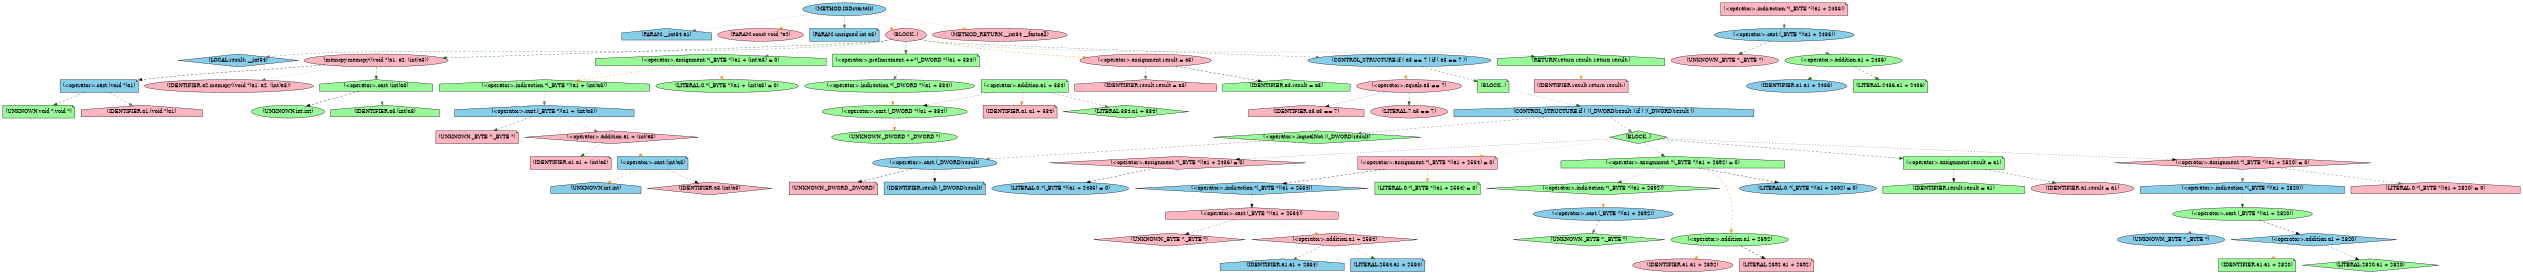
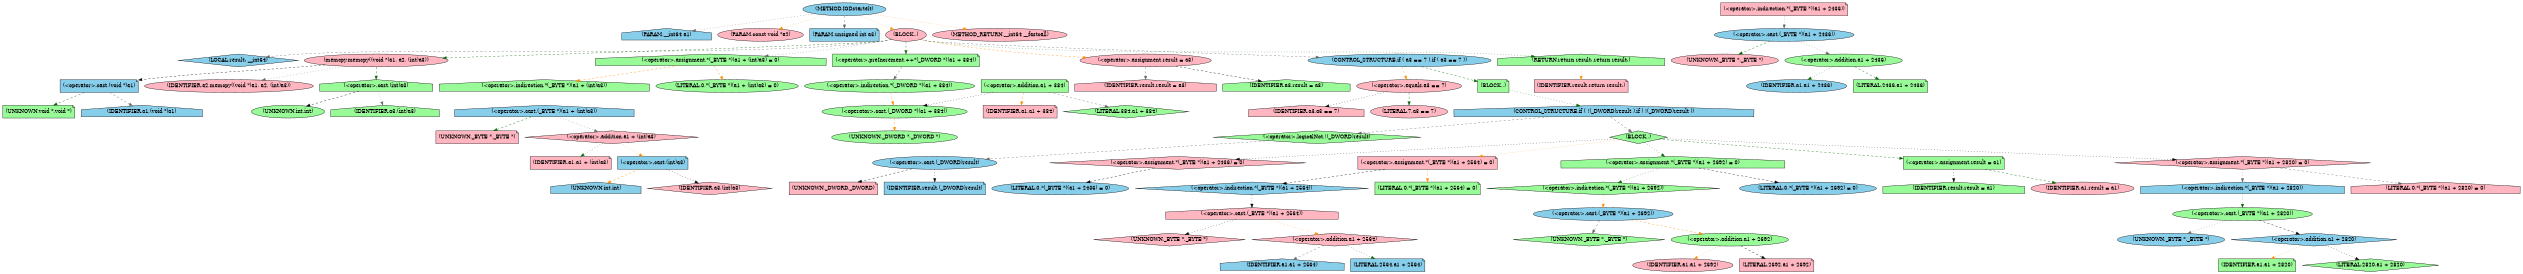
(544, 96) -> none
(142, 112) -> (142, 112)
(1729, 192) -> (1665, 227)
(1282, 265) -> (1282, 265)
